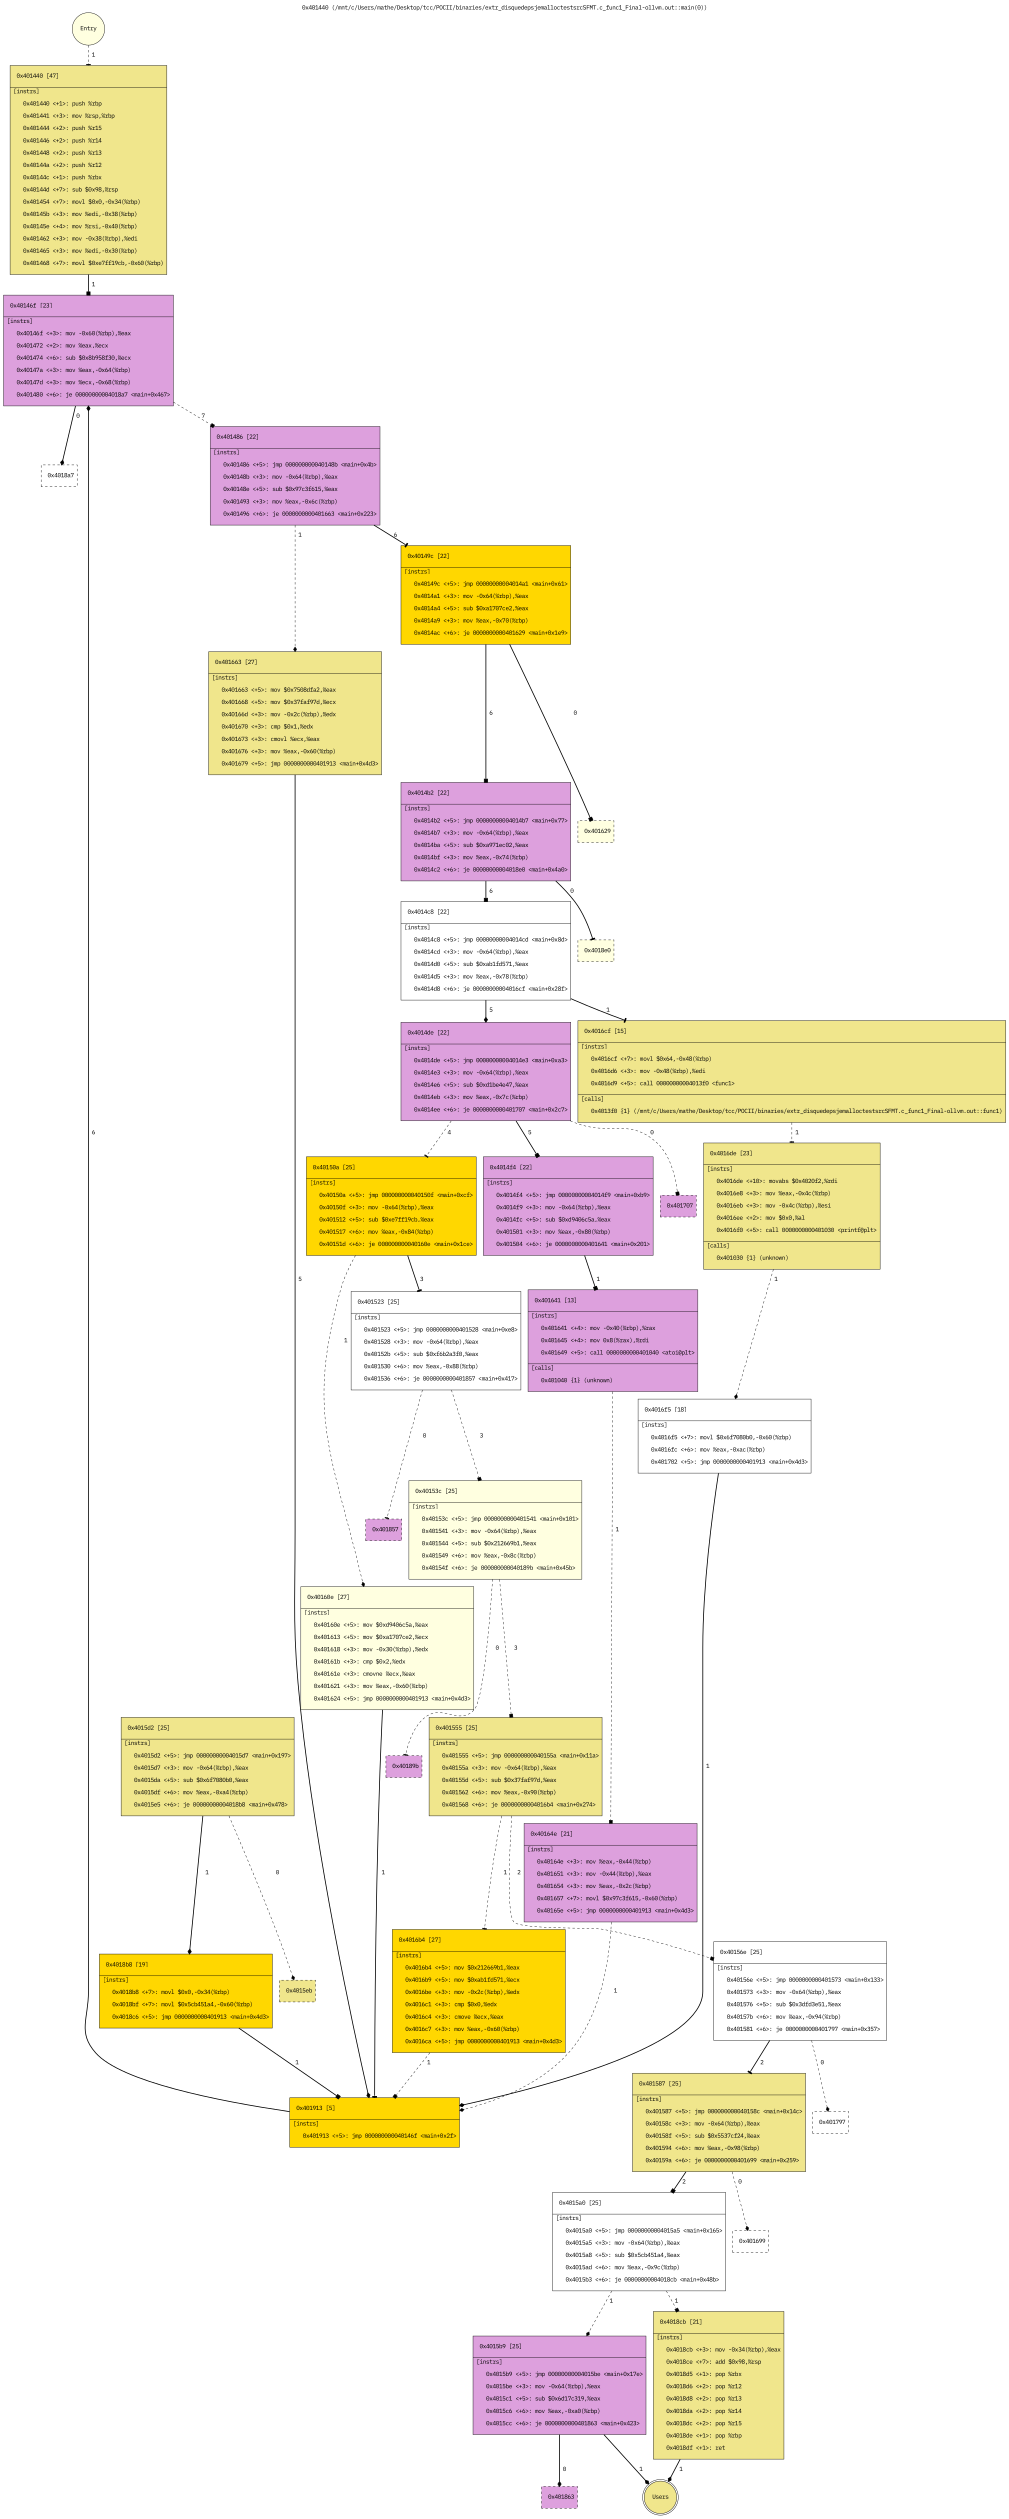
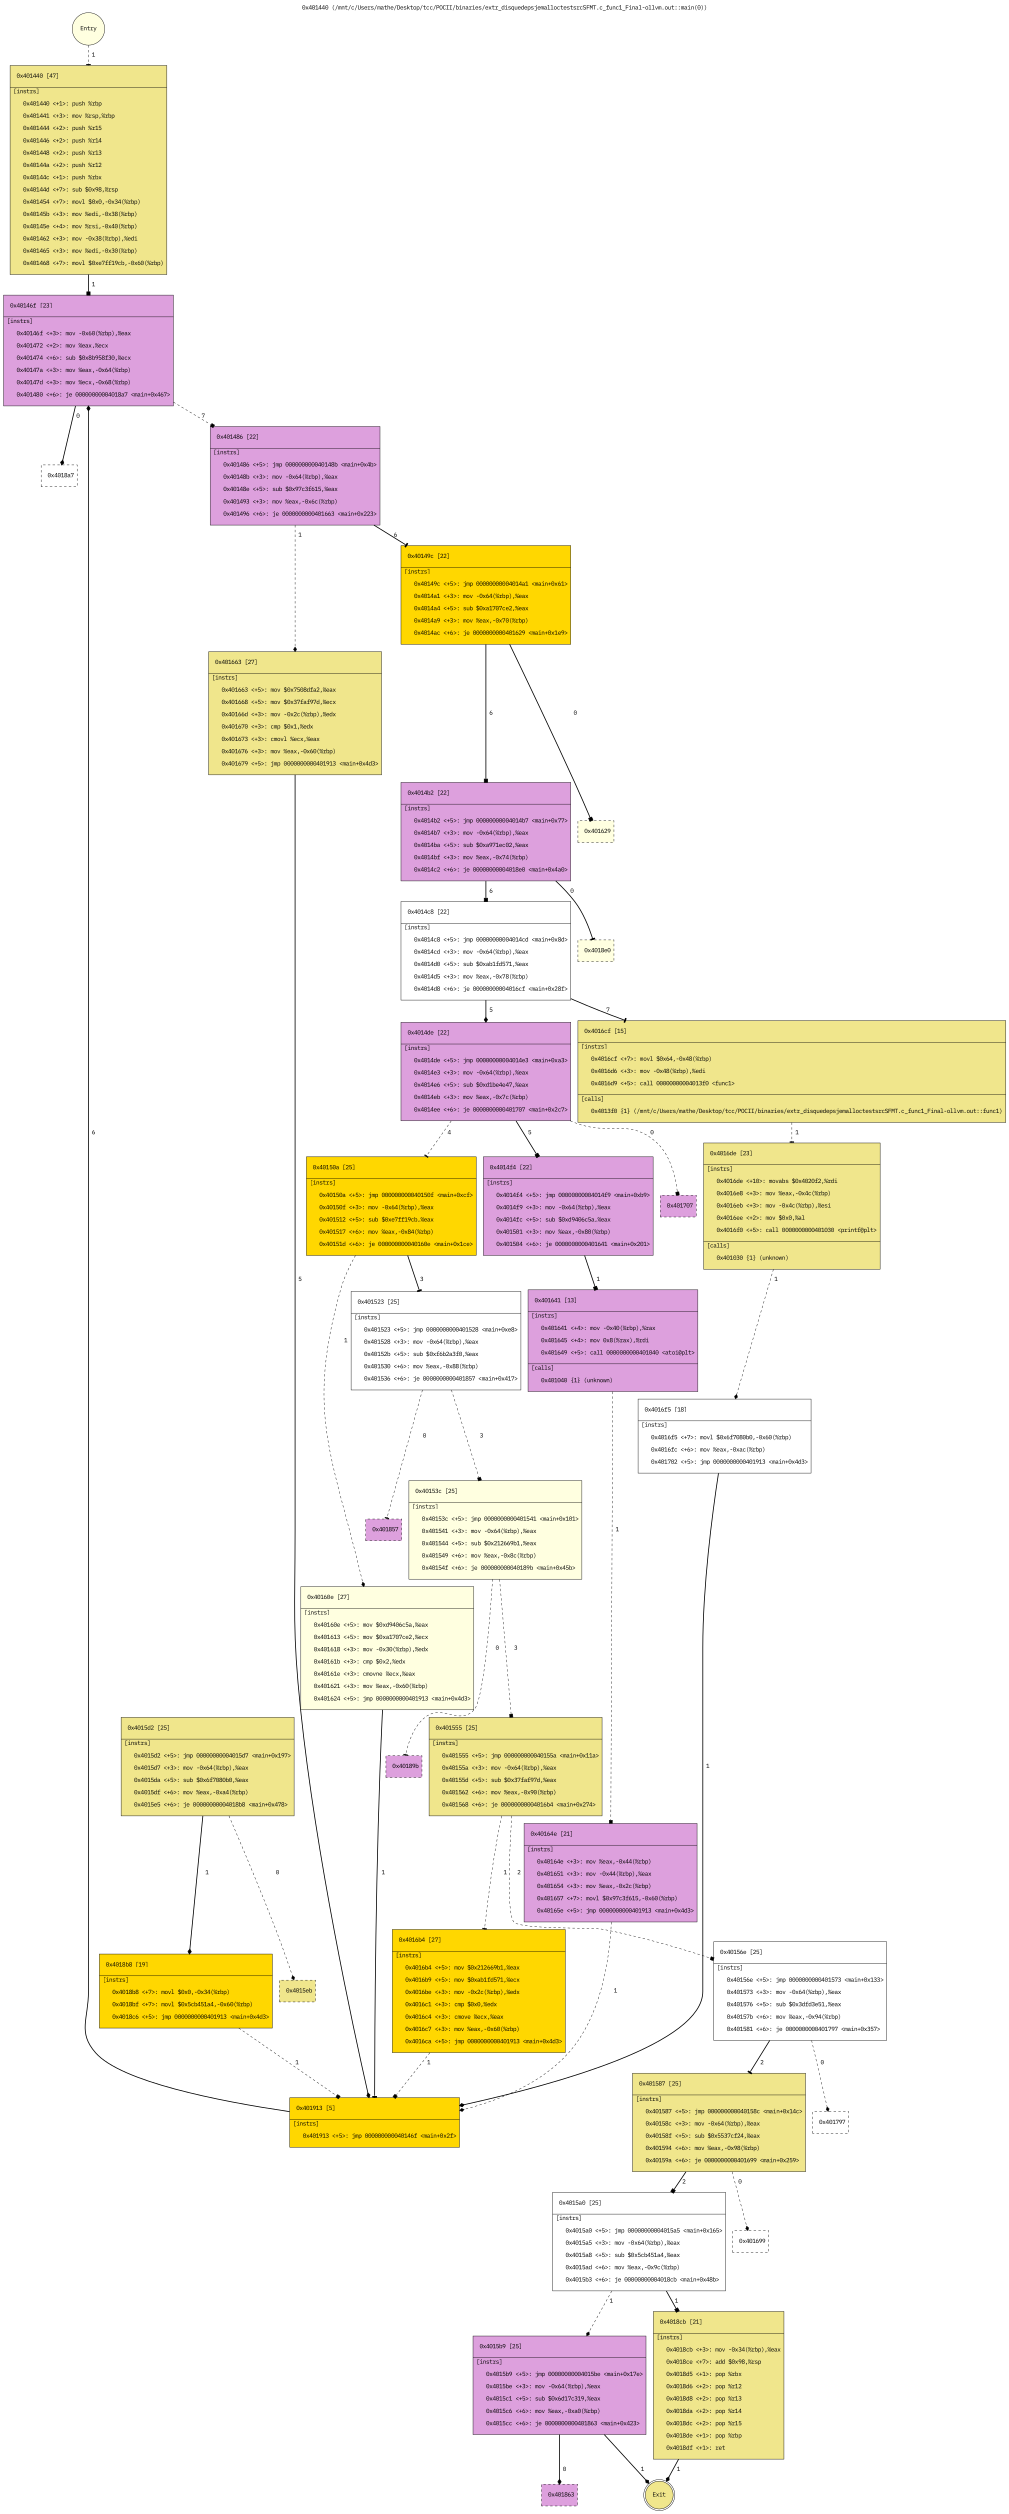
(606, 1010) -> (606, 1010)
(287, 2062) -> (287, 2062)
(671, 2299) -> (671, 2299)
(660, 2497) -> (659, 2495)
